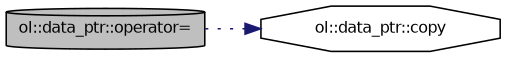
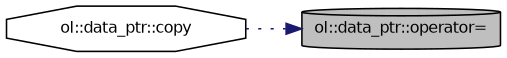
(225, 29) -> (266, 29)
